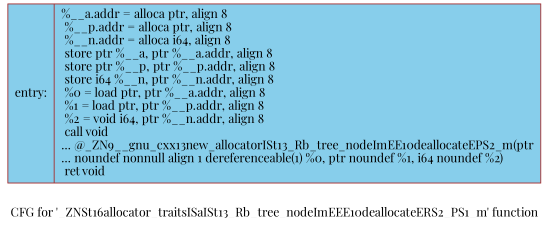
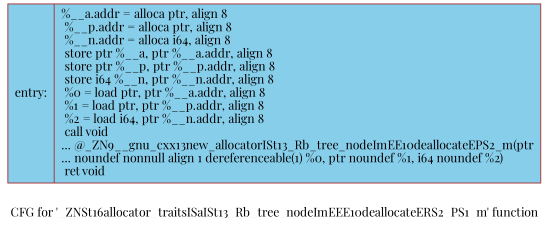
(163, 119) -> (163, 119)
